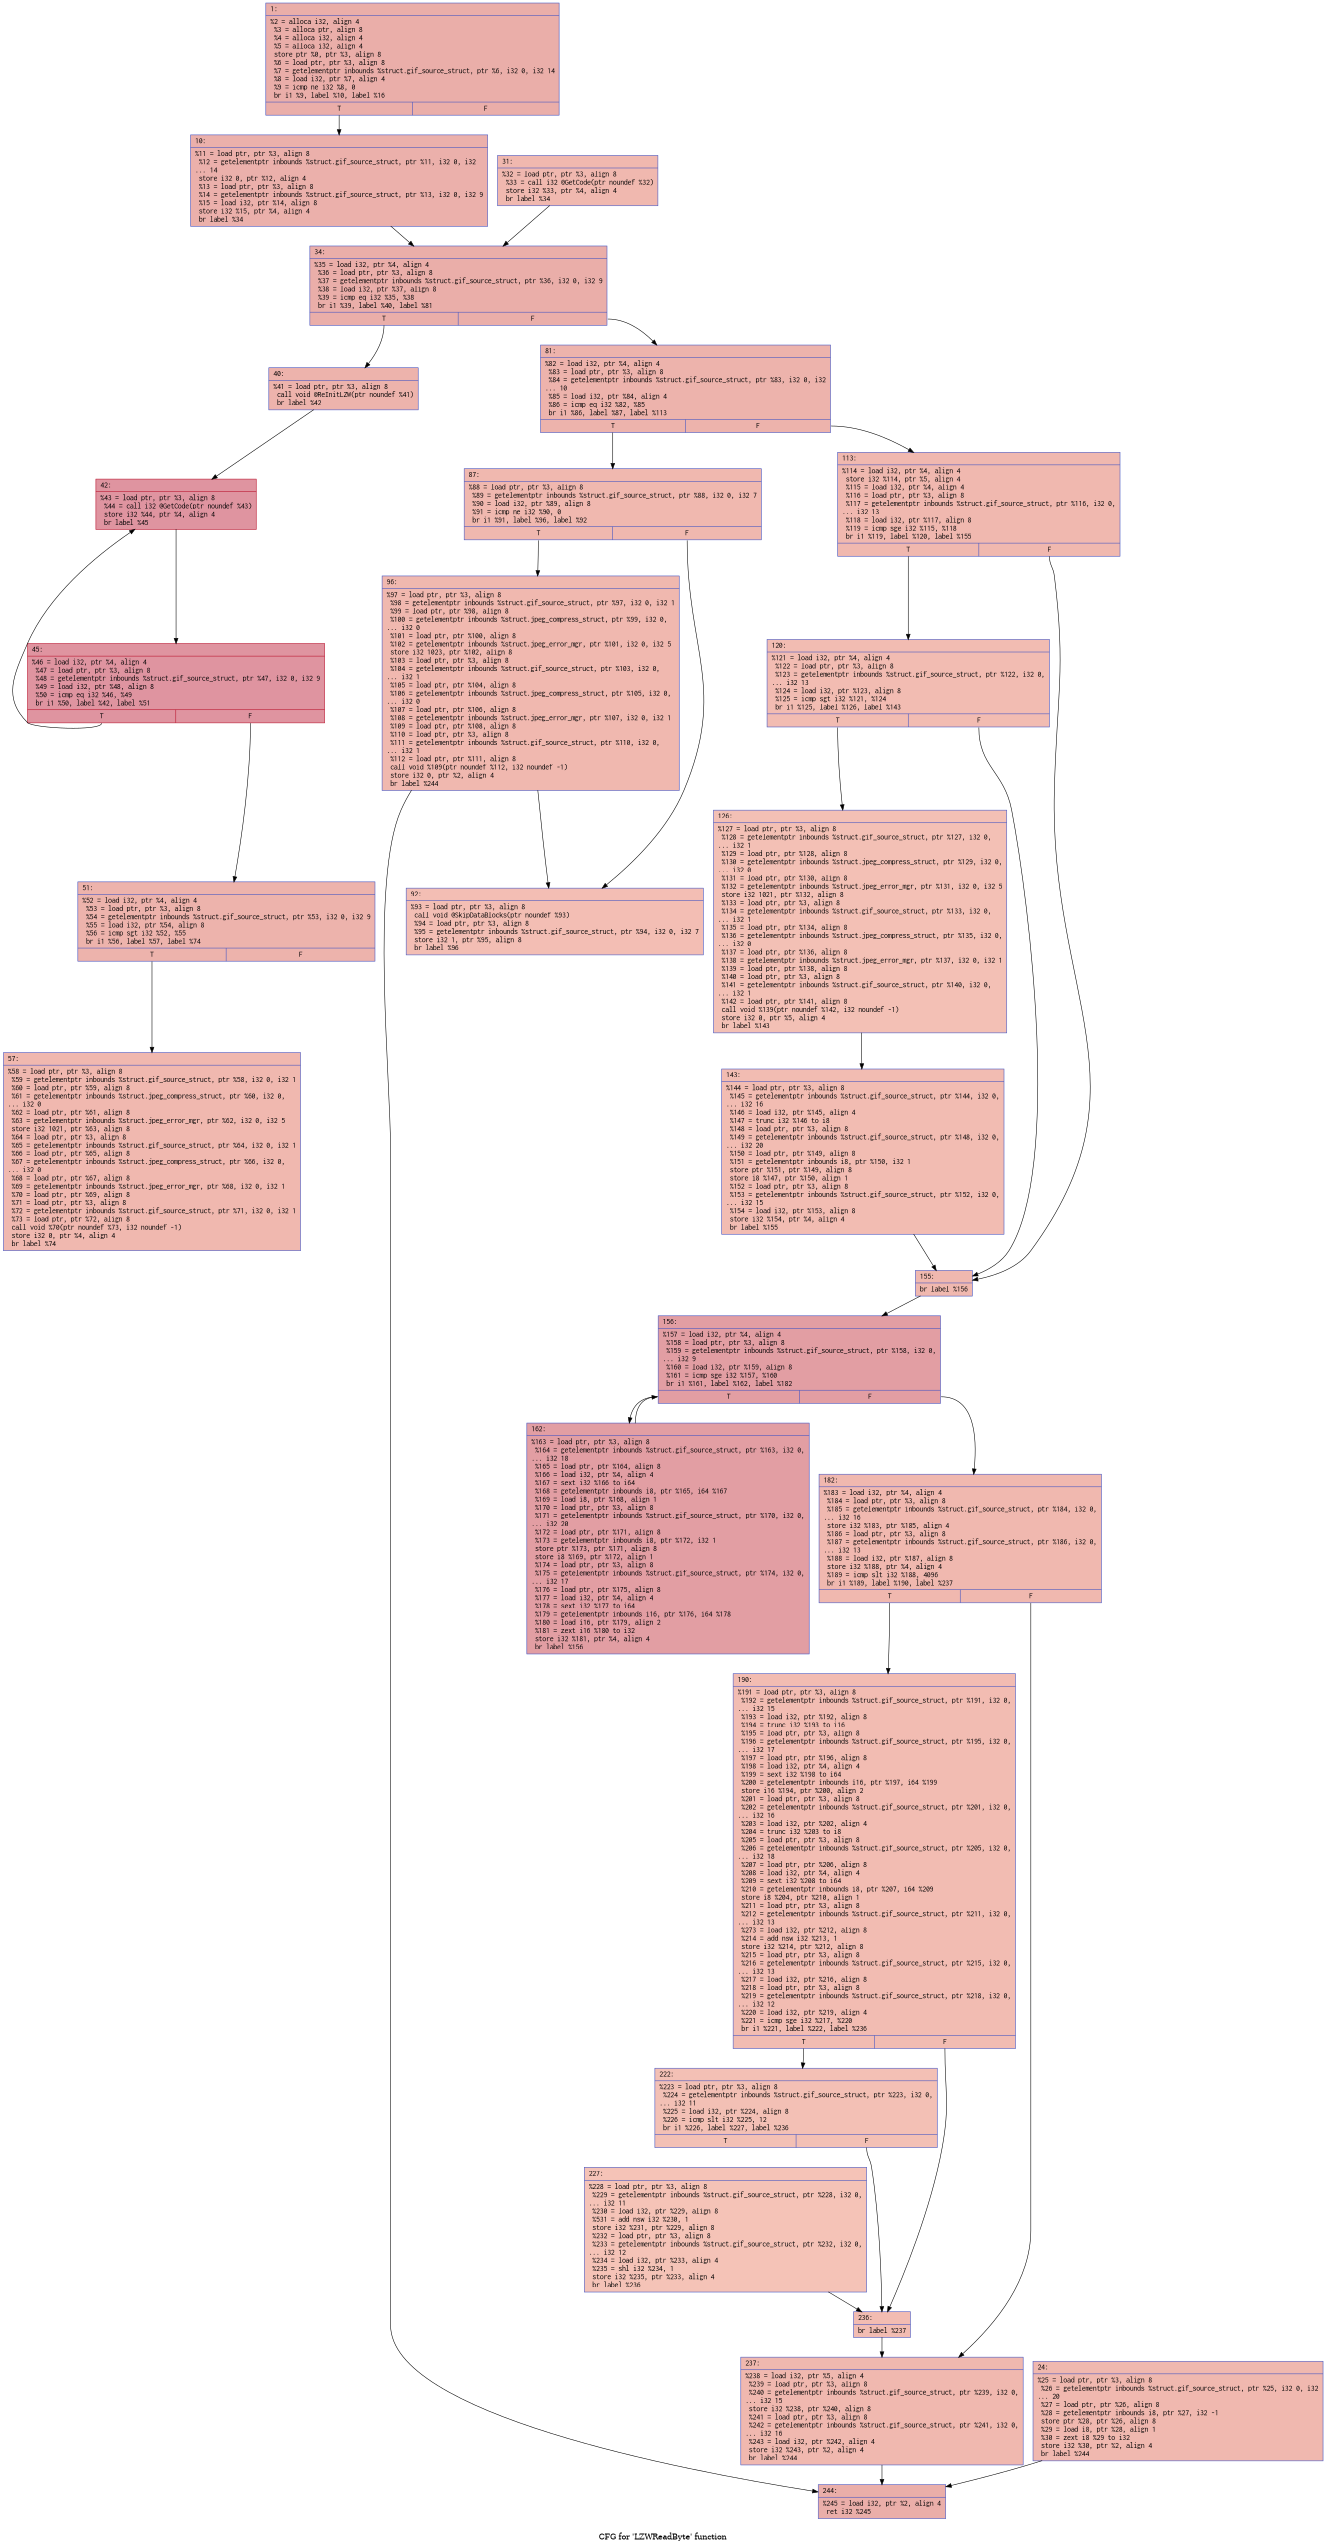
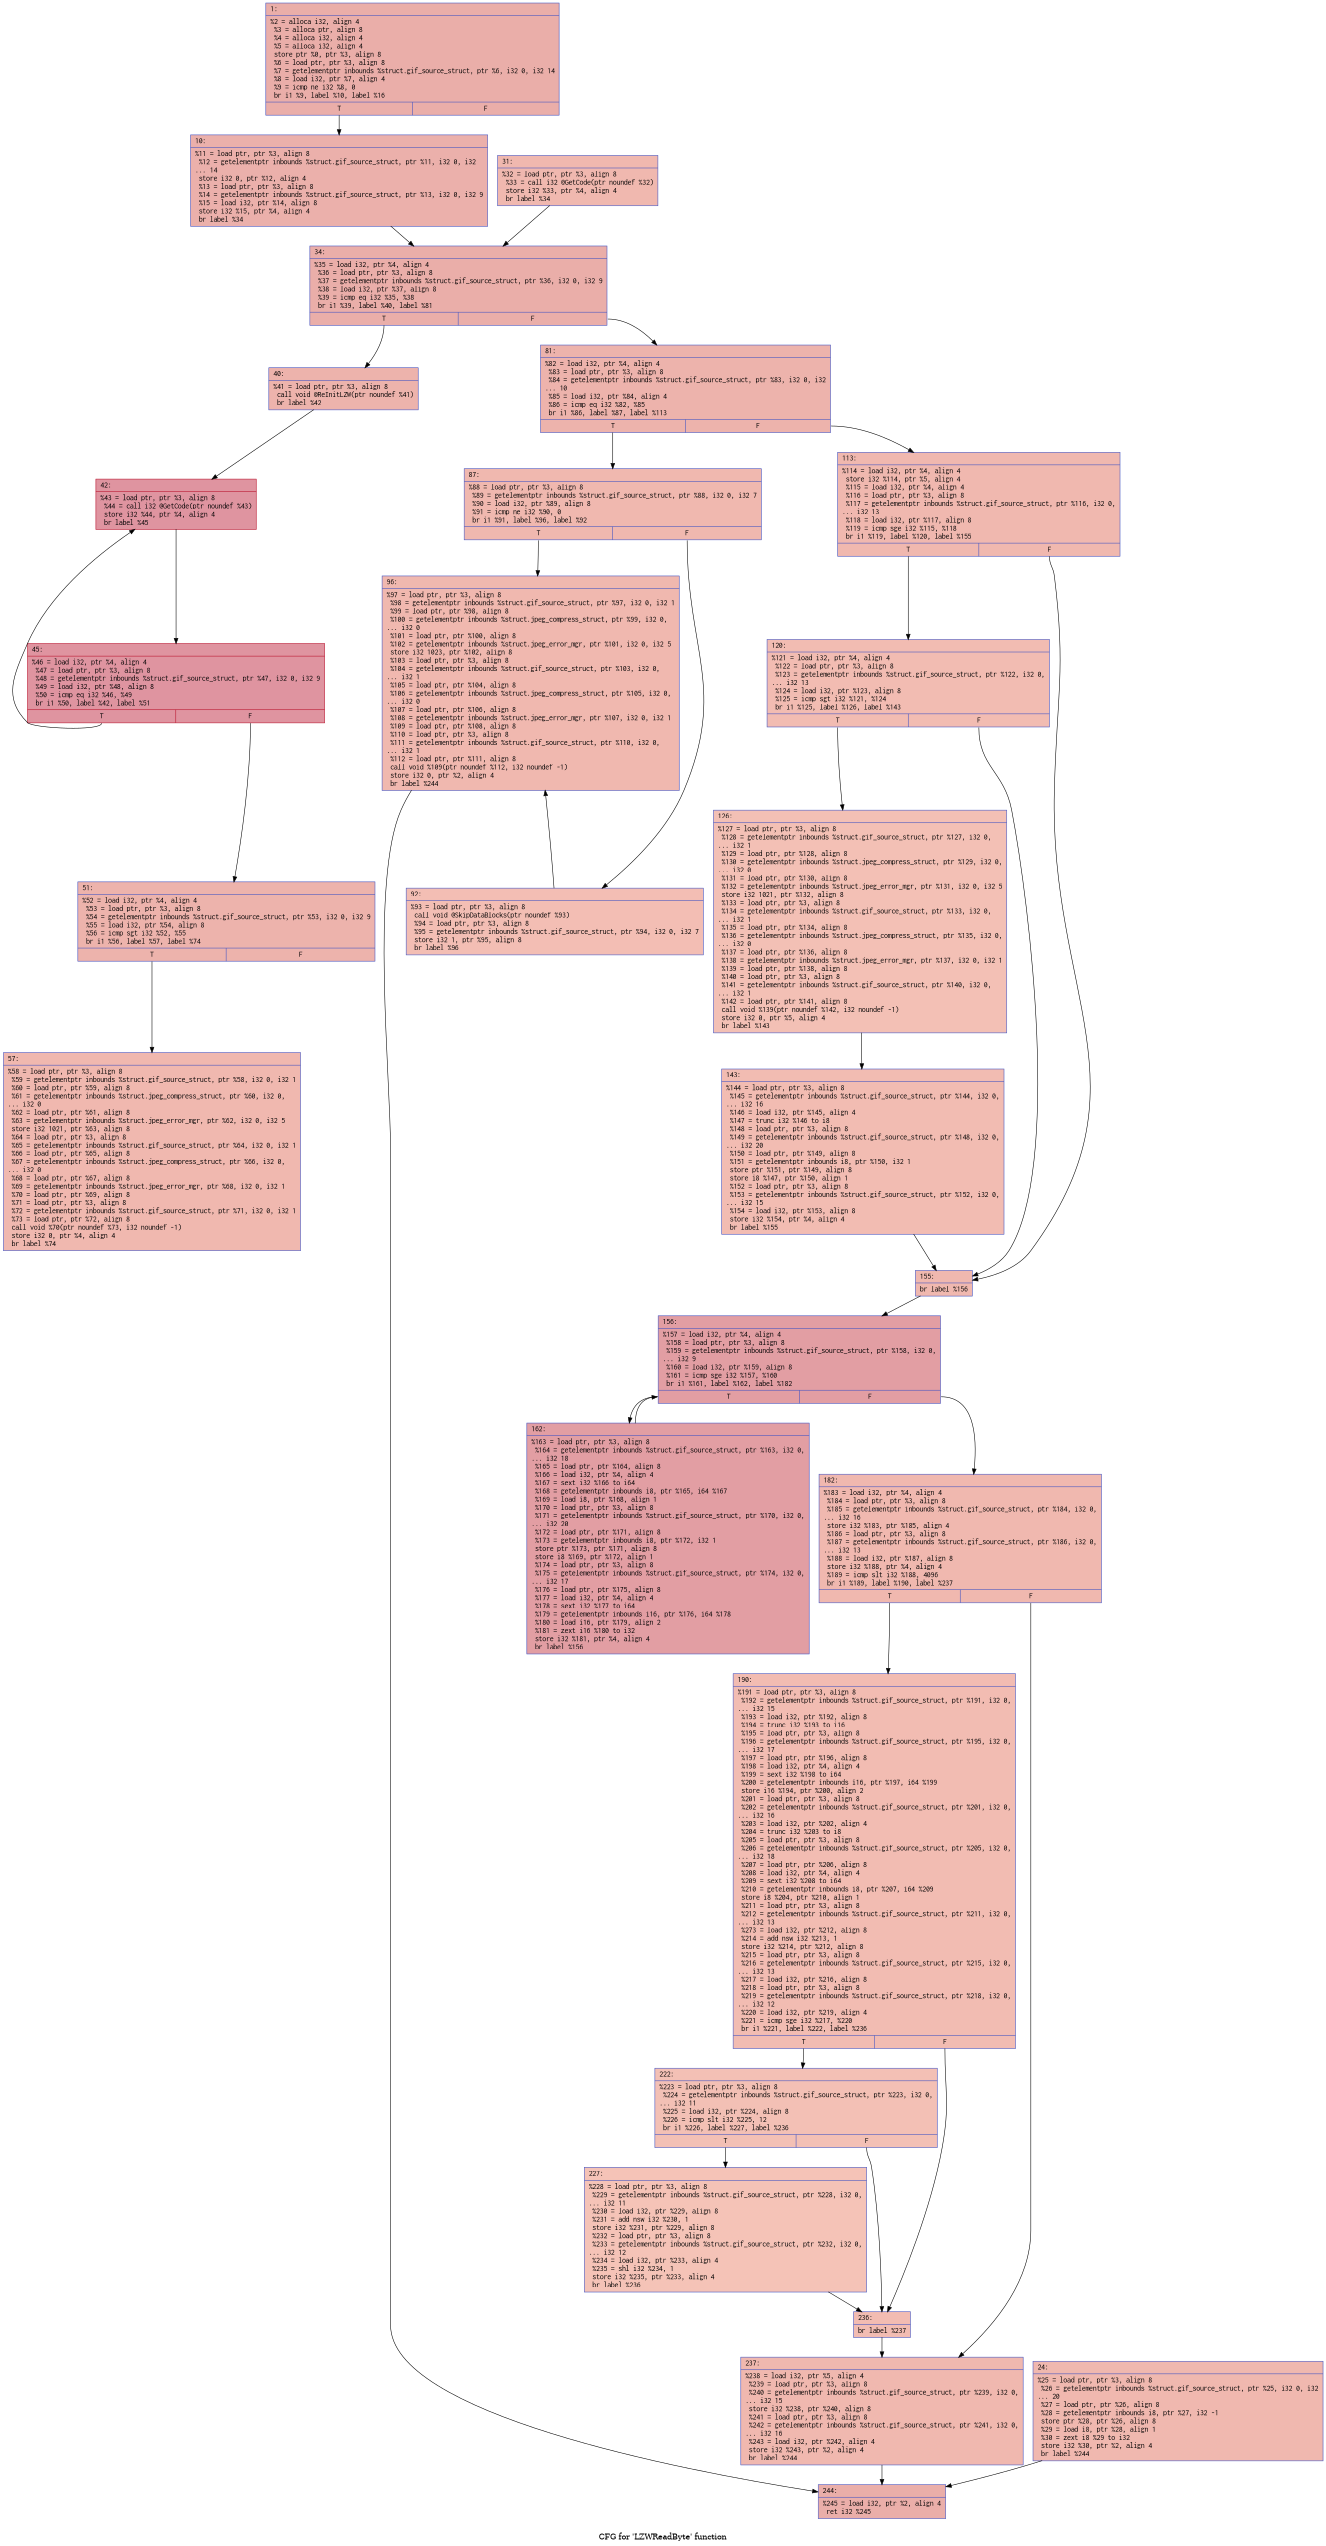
(543, 836) -> (550, 842)
none -> (725, 2155)
(639, 2220) -> (639, 2220)
